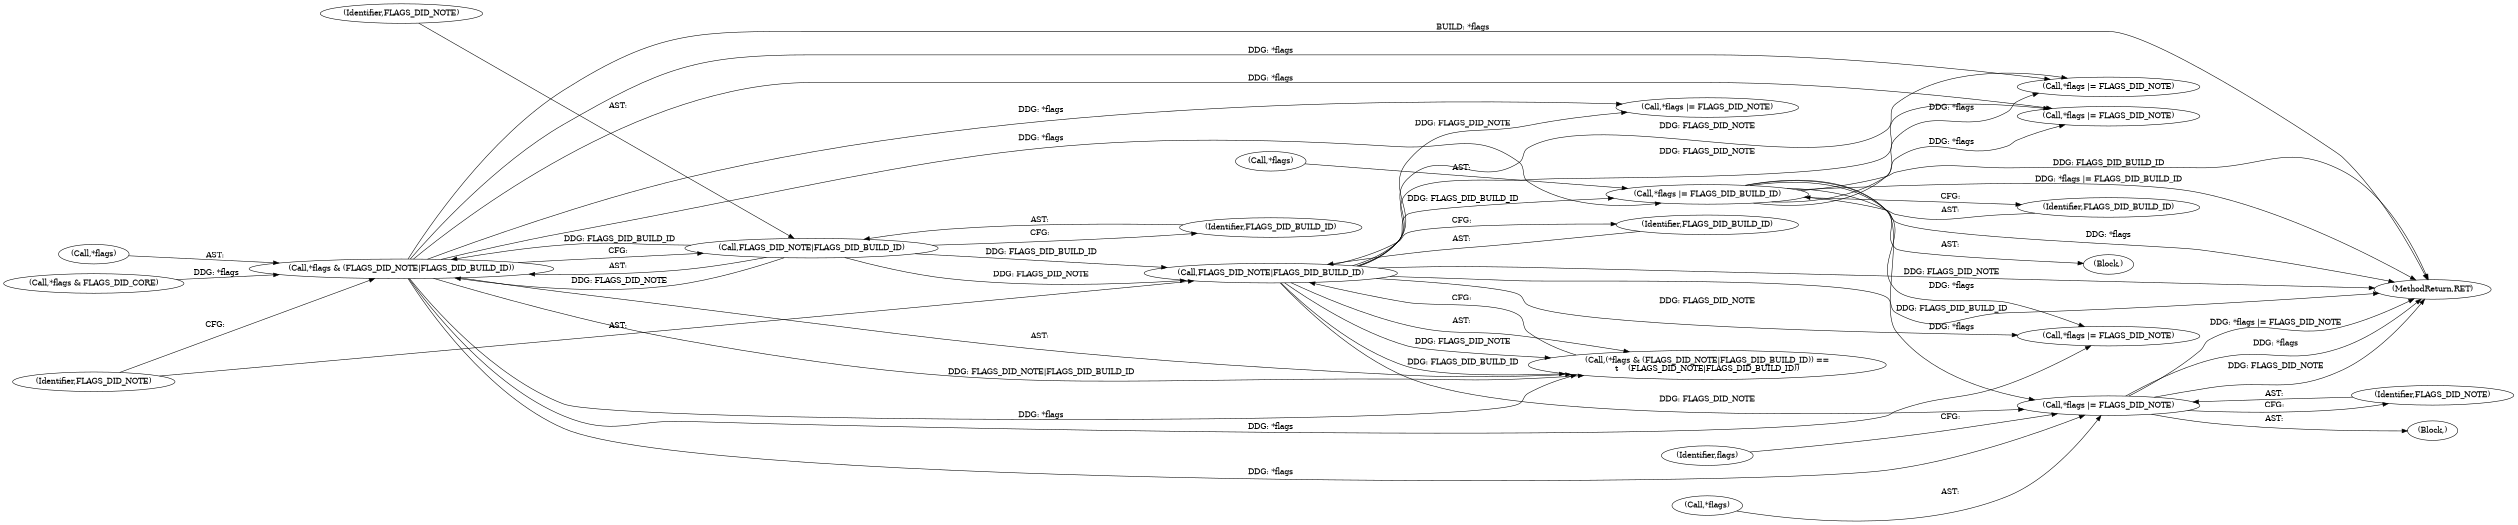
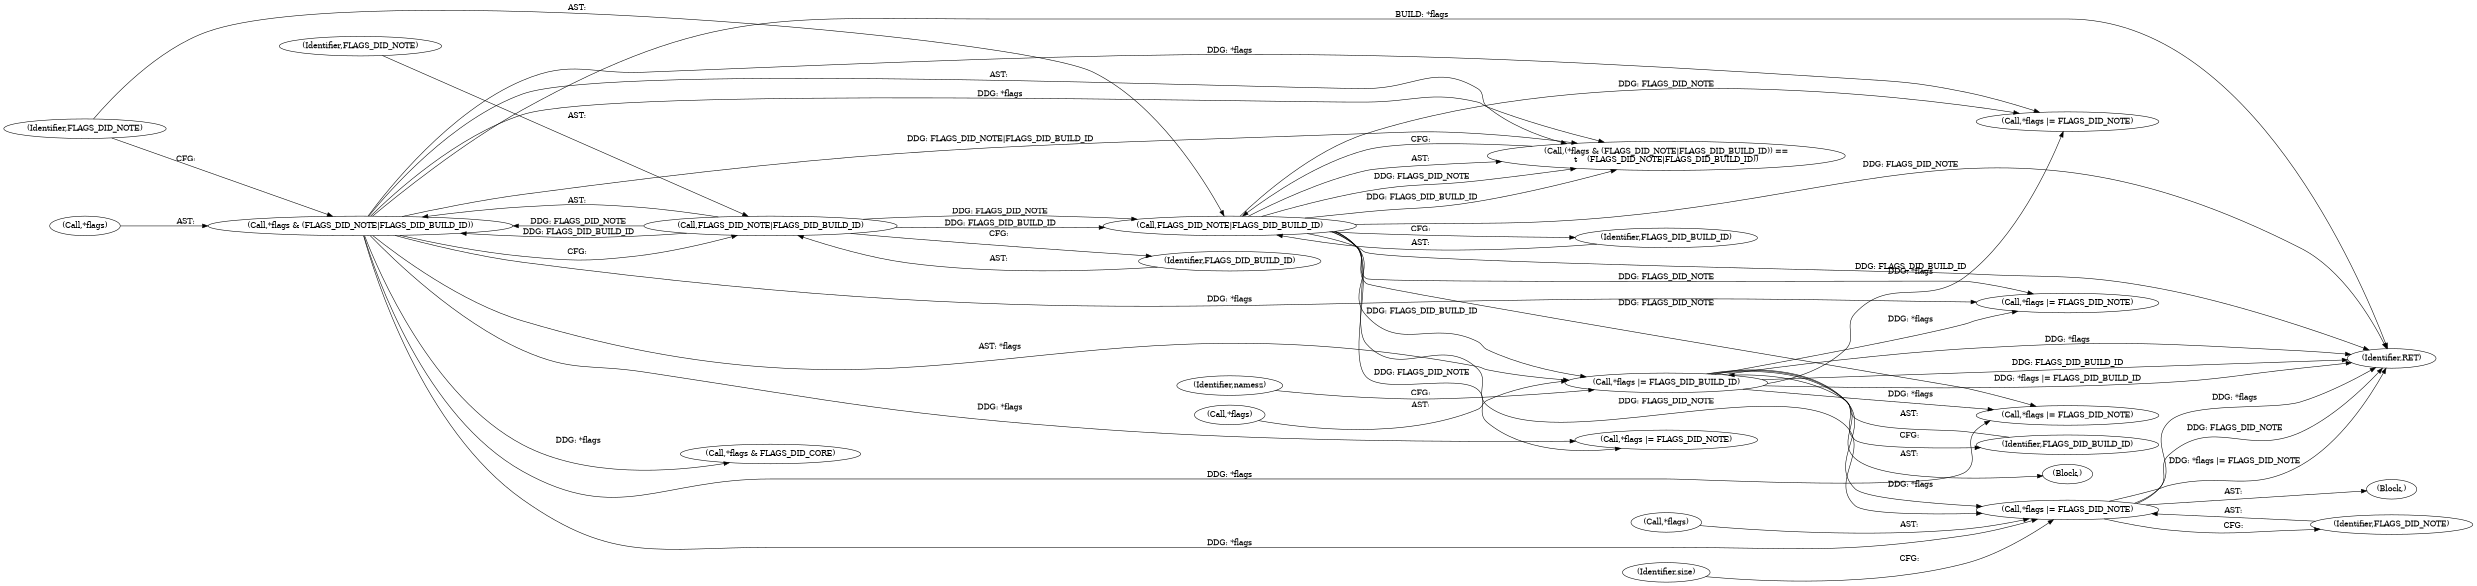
(1041, 138) -> (1000, 347)
(225, 277) -> (497, 428)
(2433, 289) -> (2392, 358)
none -> (1230, 386)
(1707, 456) -> (1666, 572)
